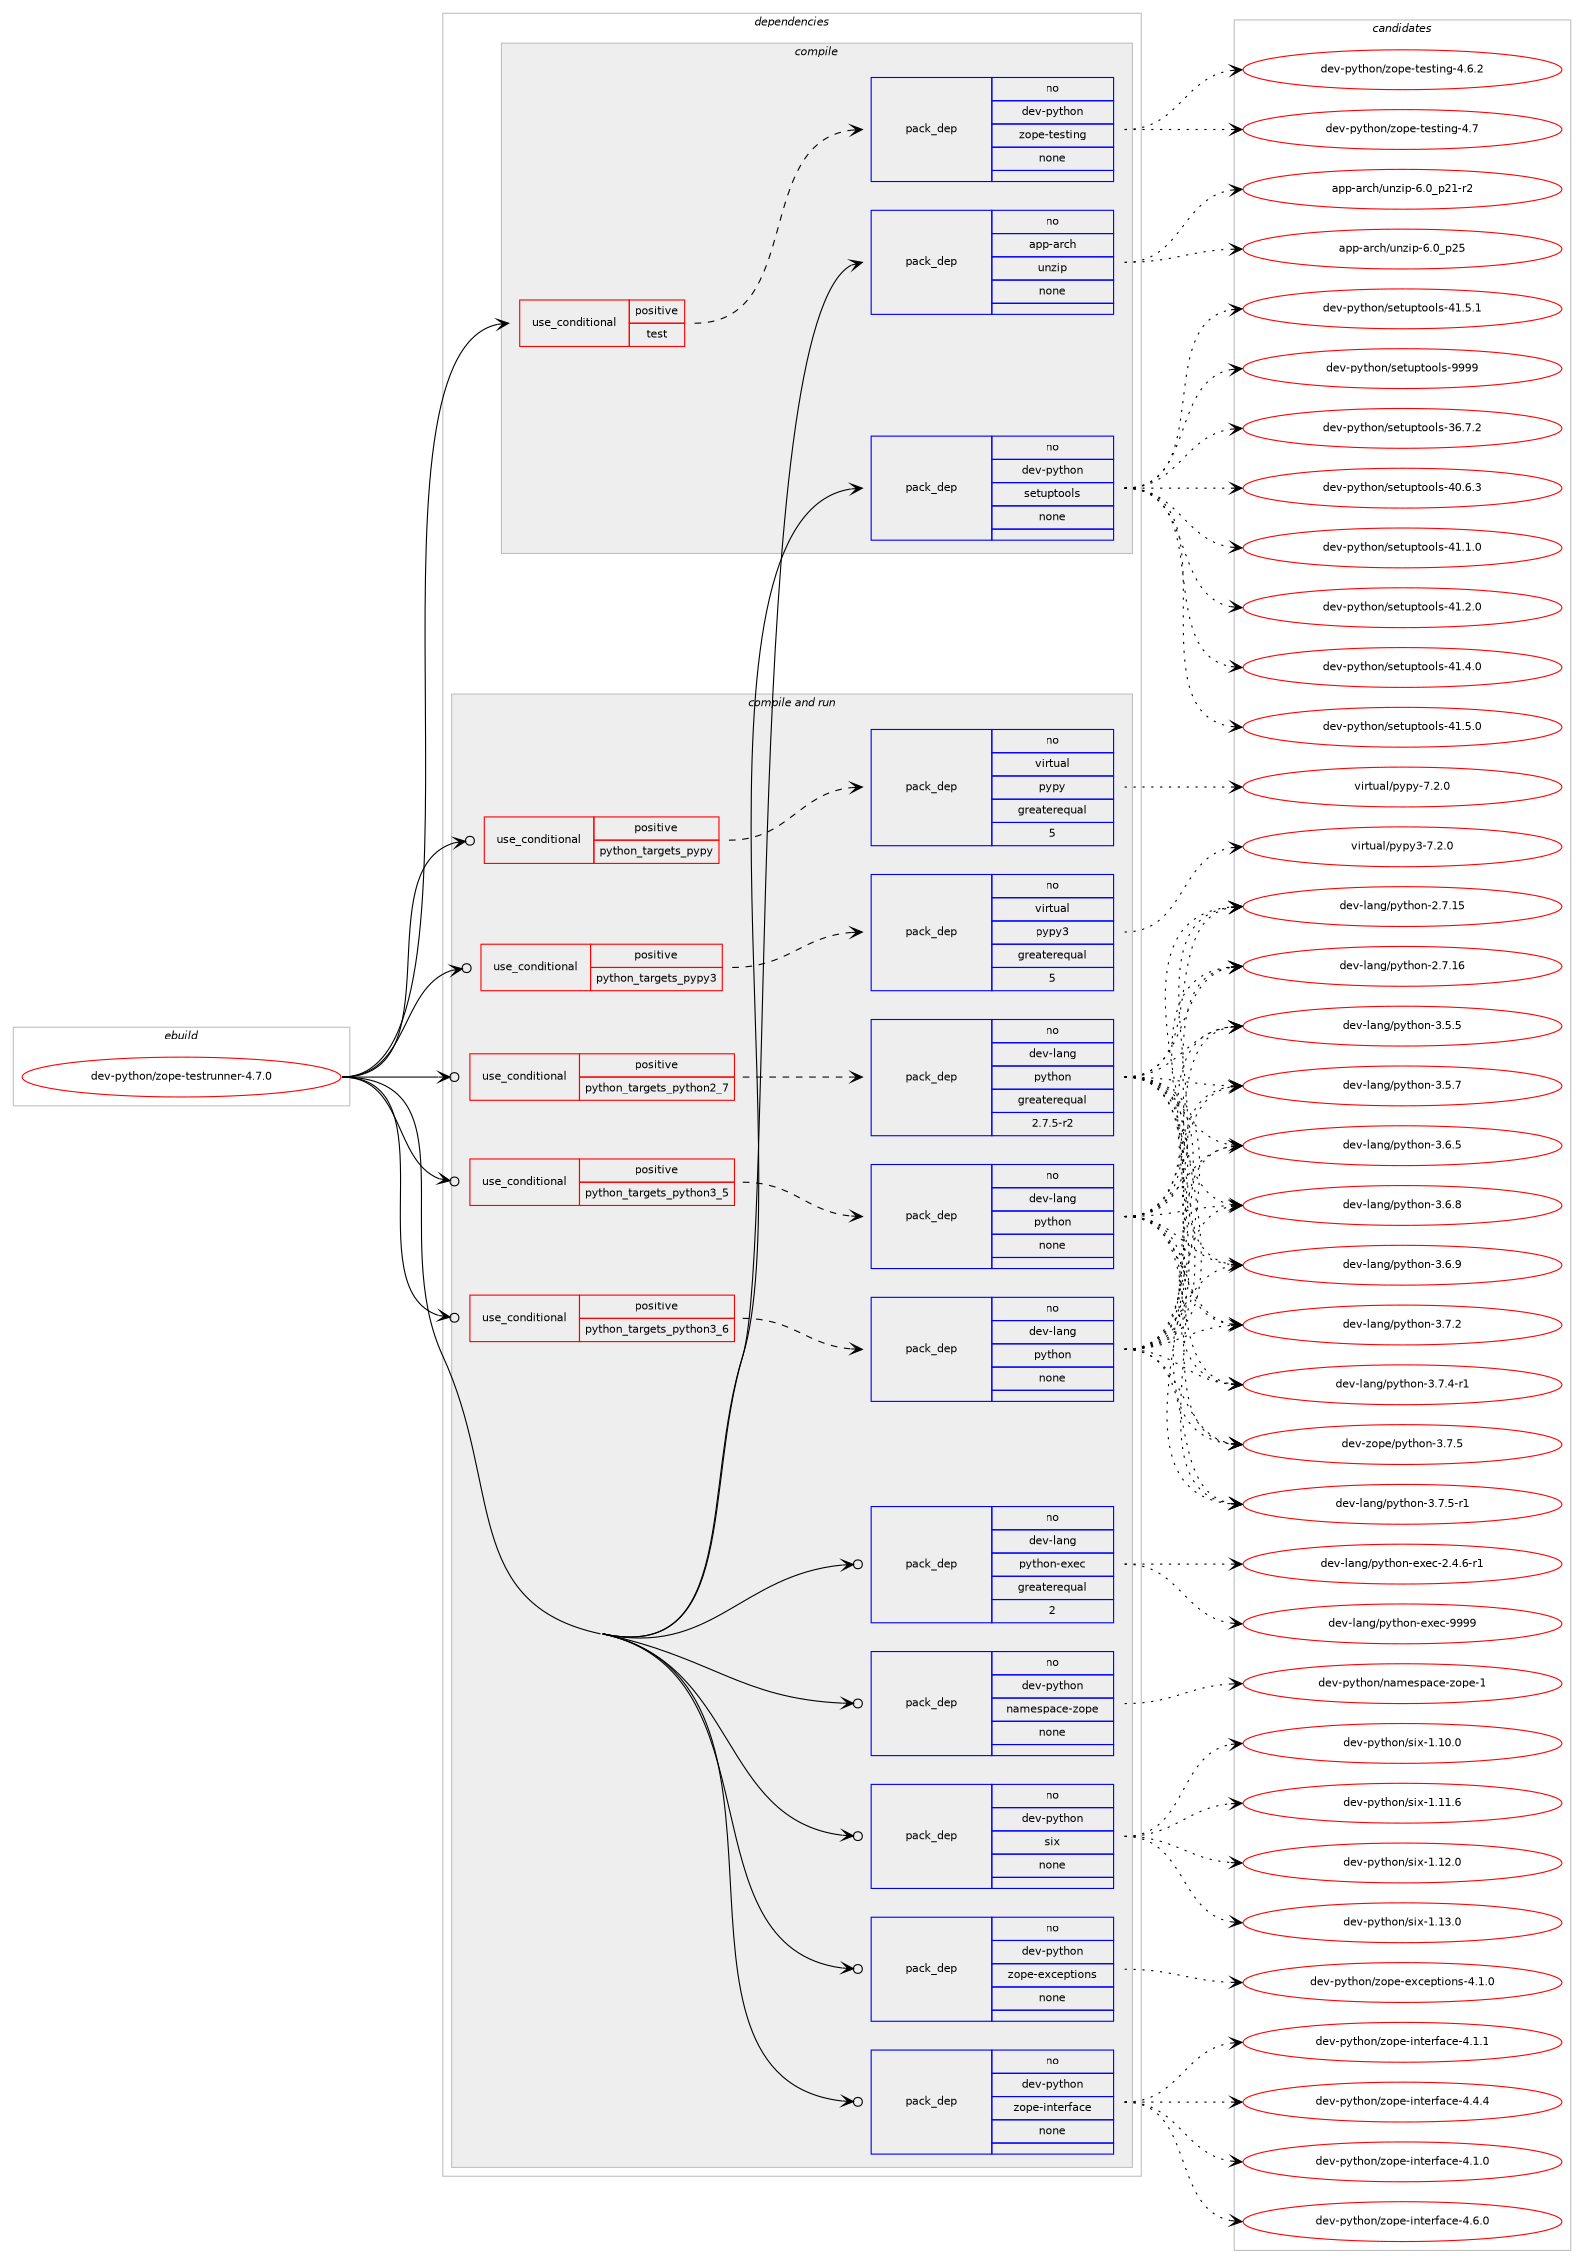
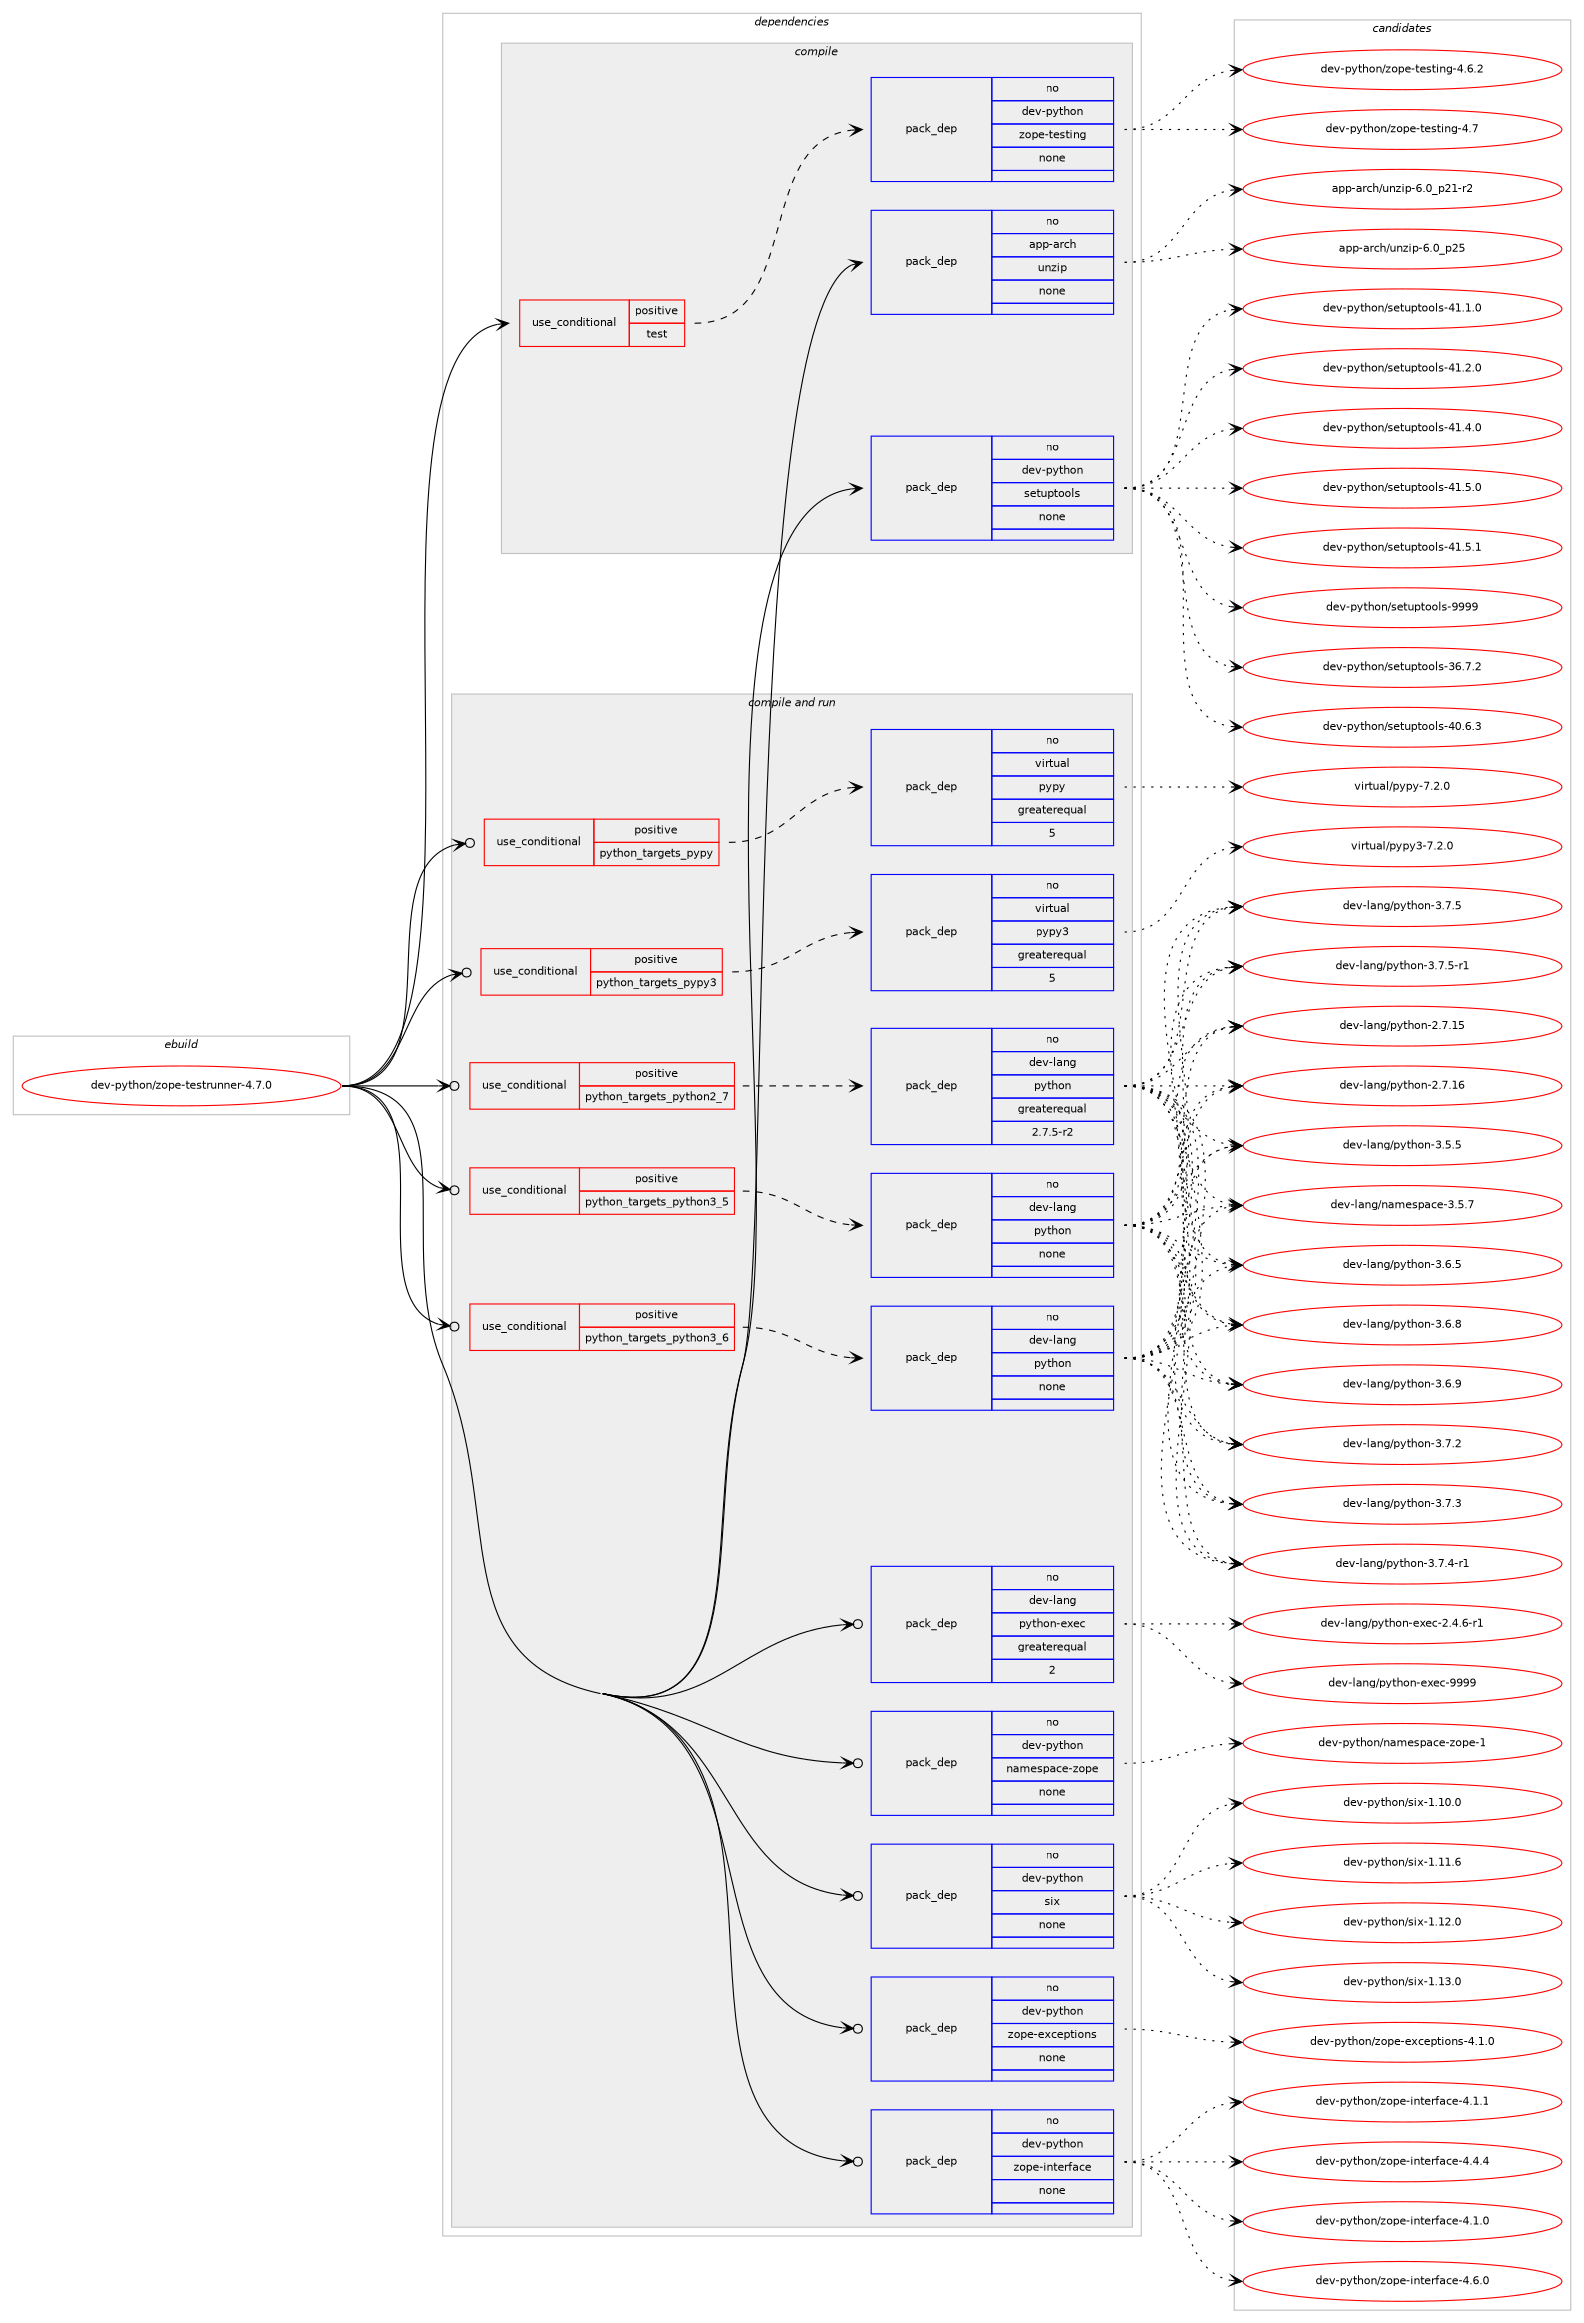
(1402, 1086) -> (1402, 1205)
(1402, 1445) -> (1402, 907)
none -> (1402, 1504)
